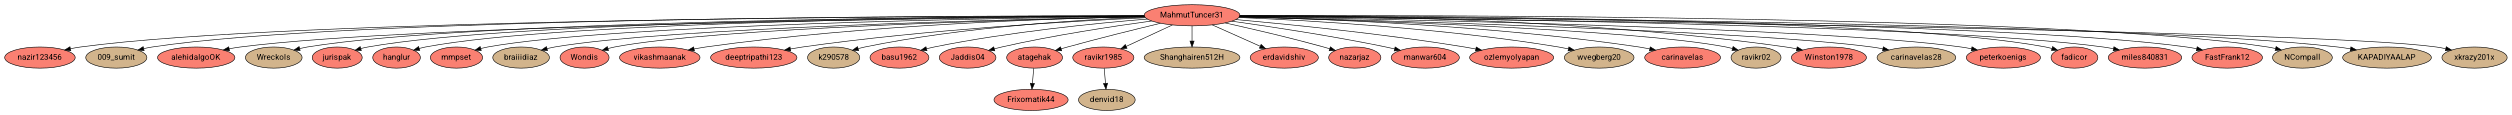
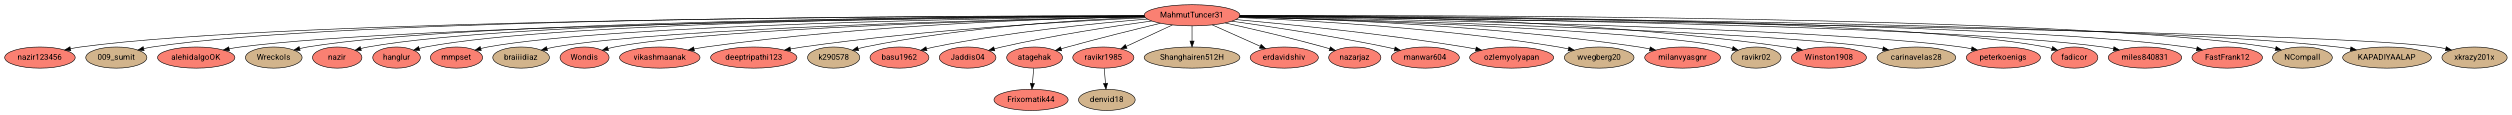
(337, 58) -> (337, 58)
(1683, 58) -> (1683, 58)
(1829, 58) -> (1829, 58)
